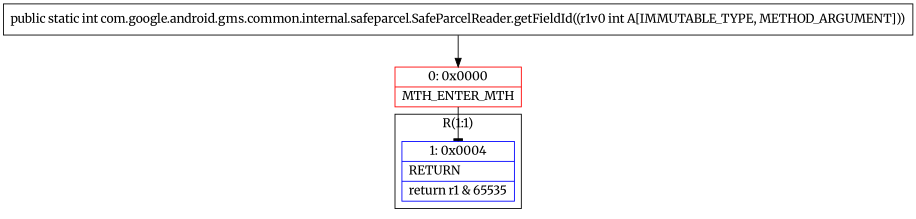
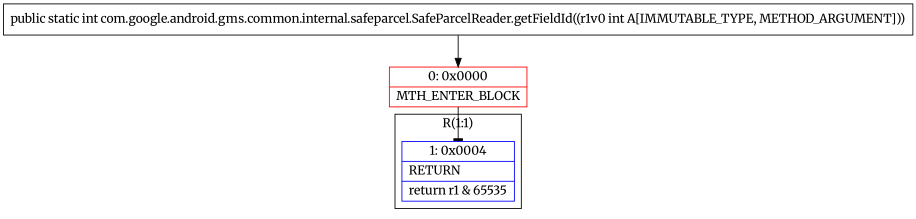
(458, 96) -> (458, 96)
